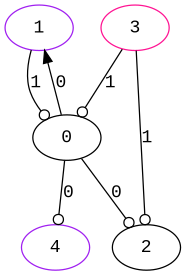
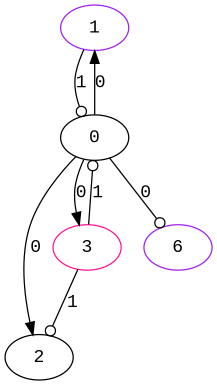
none -> (75, 185)
(104, 189) -> (28, 232)
(56, 247) -> (178, 247)
